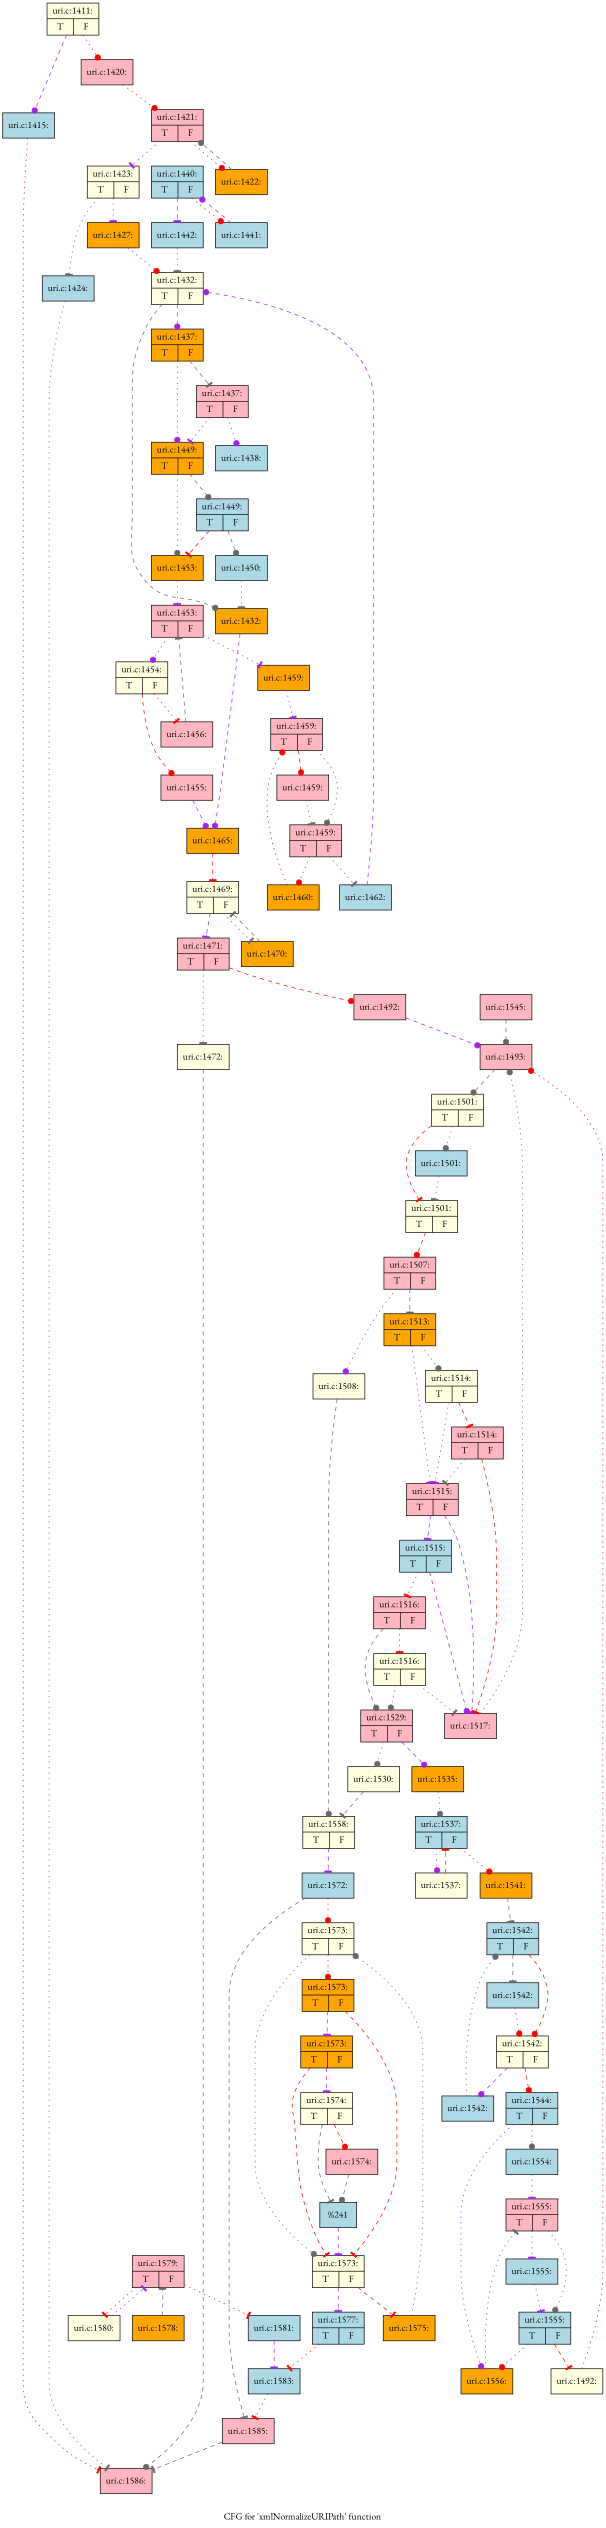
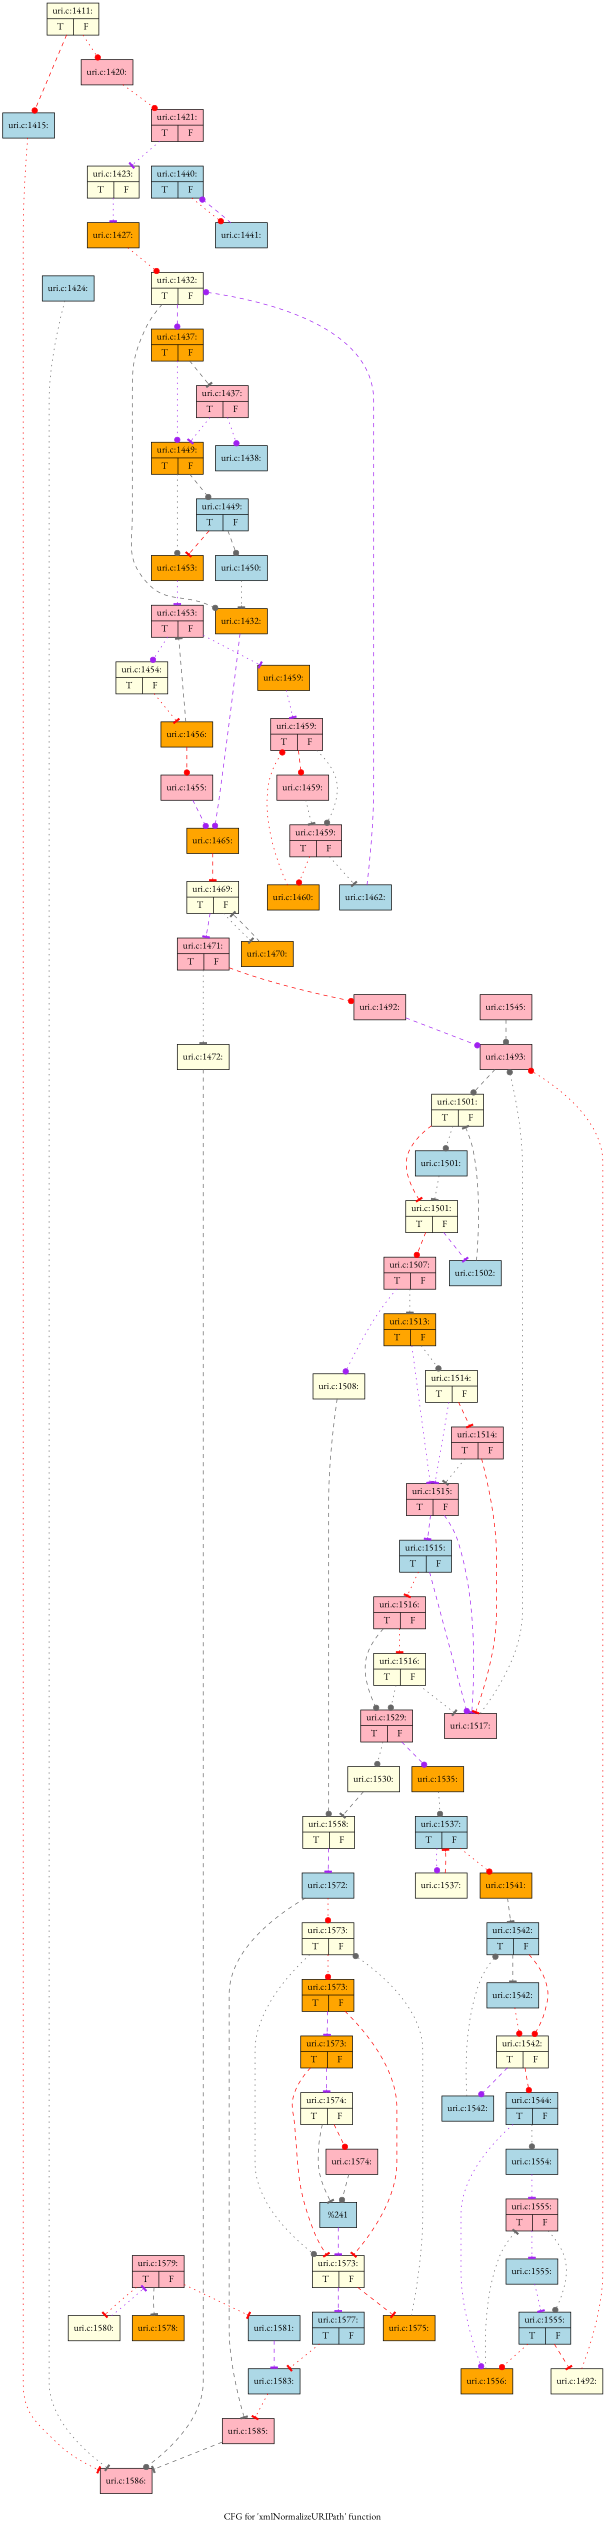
(51, 71) -> (51, 71)
(241, 182) -> none
(77, 233) -> none
(177, 235) -> none
(187, 734) -> (187, 734)
(149, 735) -> (187, 758)
none -> (475, 1273)
(410, 1300) -> (410, 1300)
(163, 2303) -> (154, 2300)
